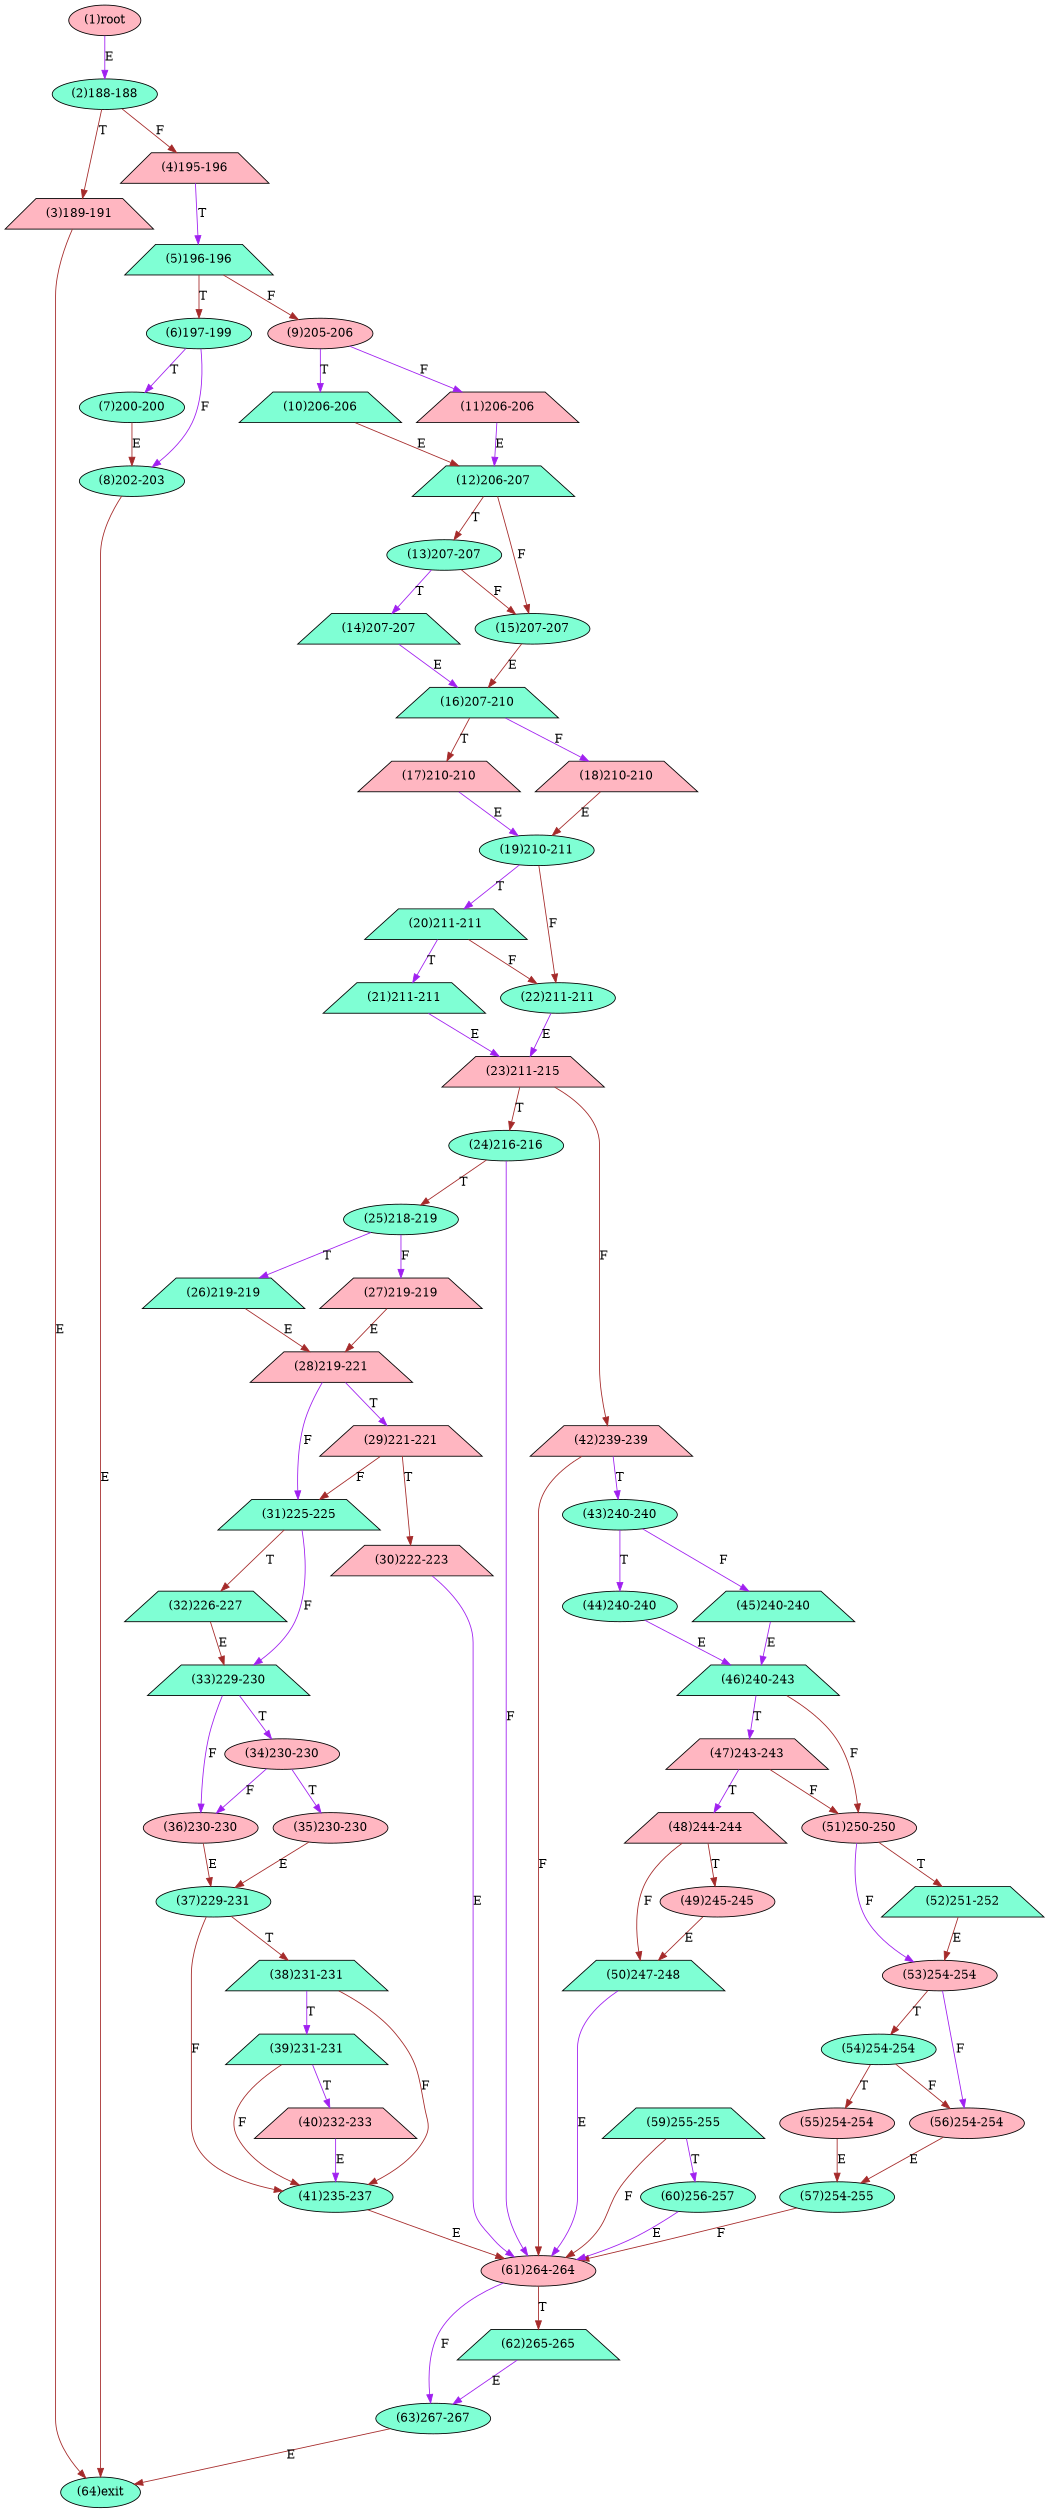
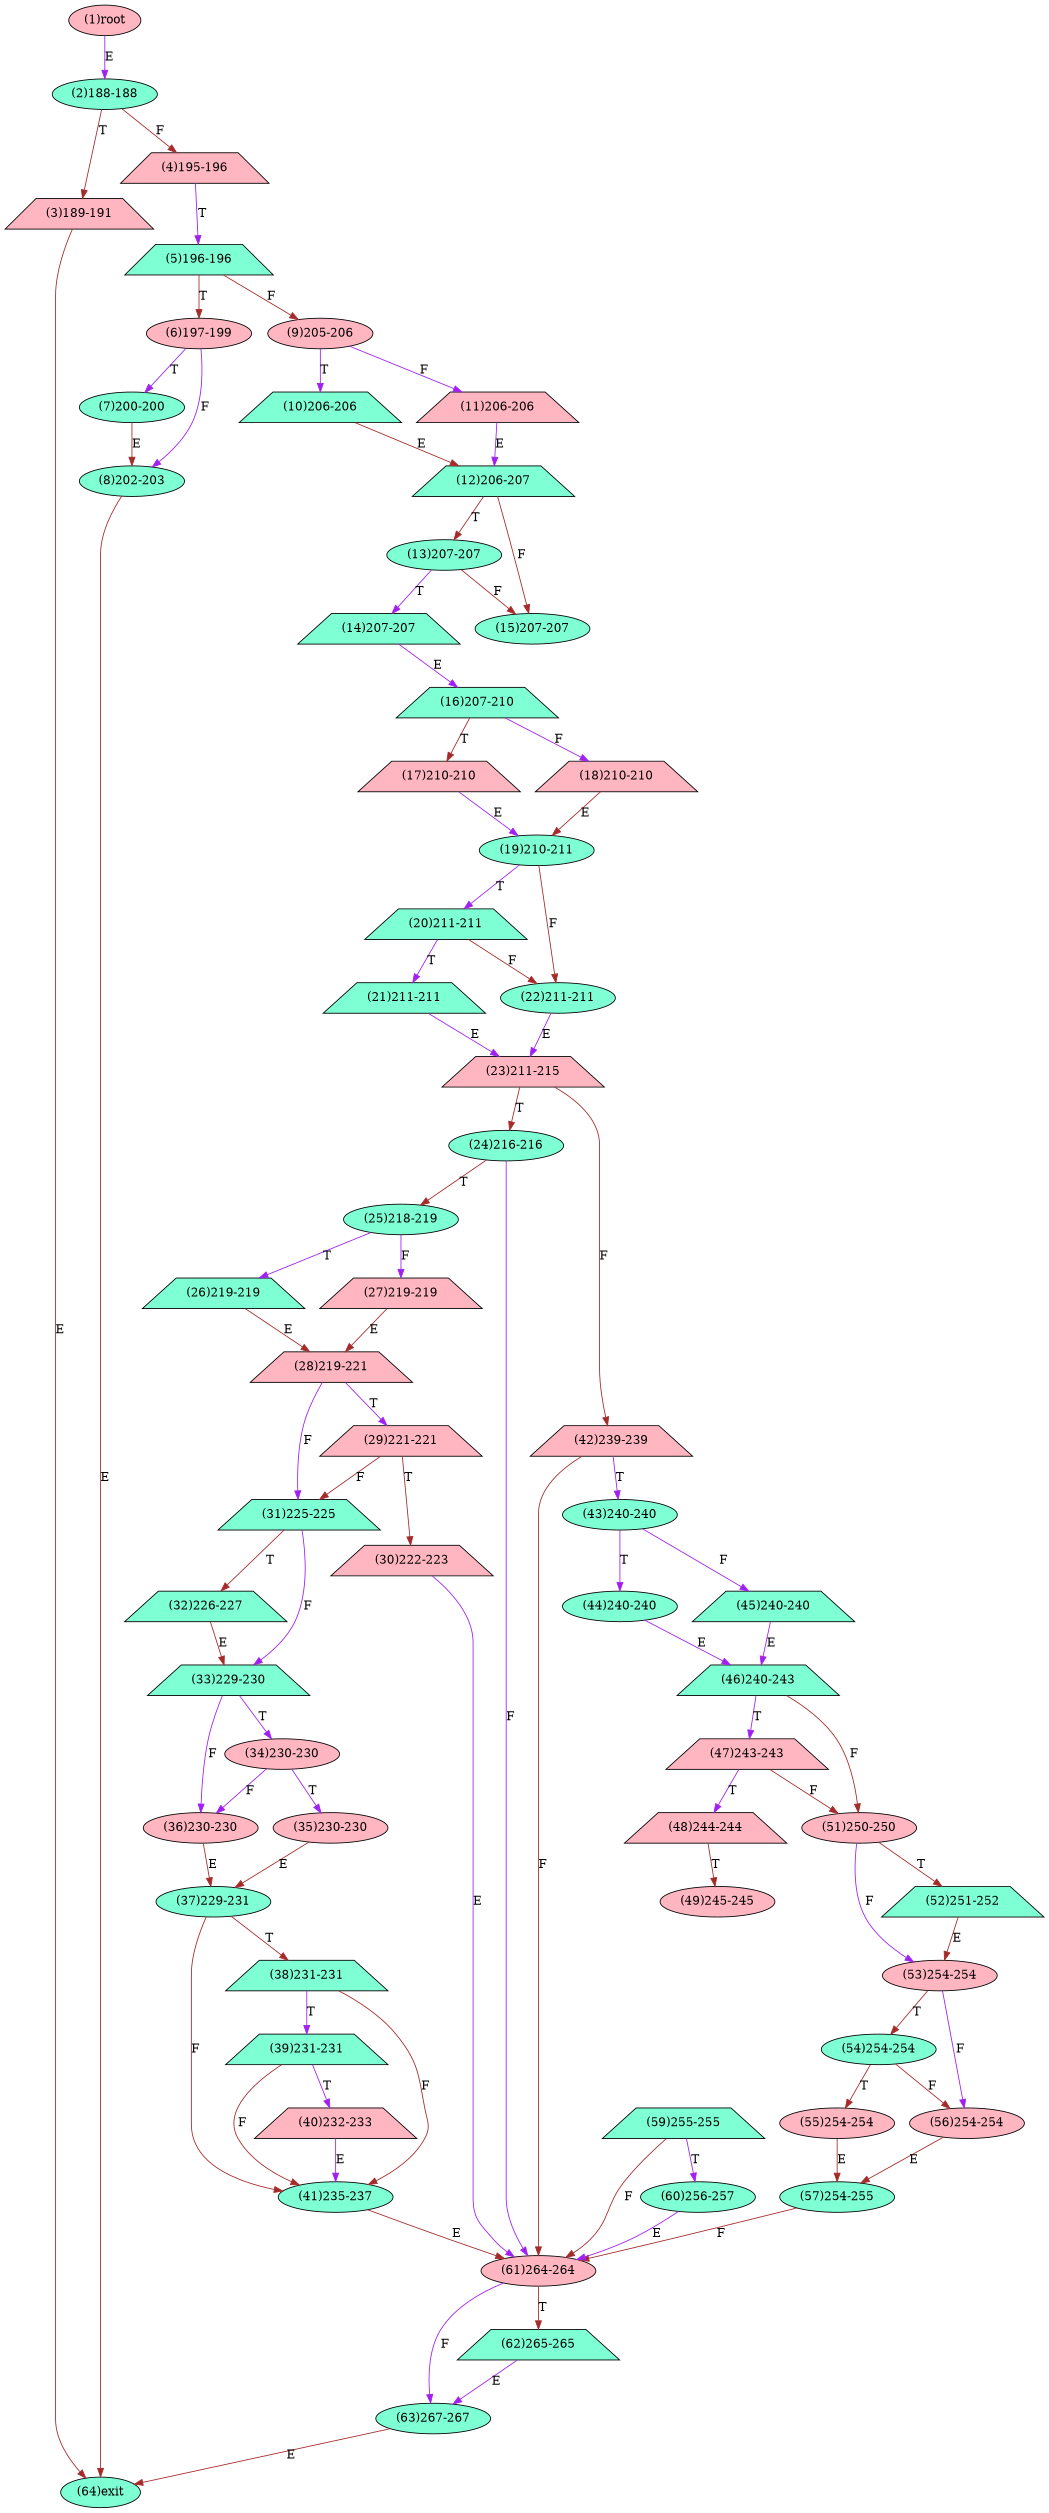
(199, 334) -> (199, 334)
(508, 662) -> none
(644, 1976) -> none
